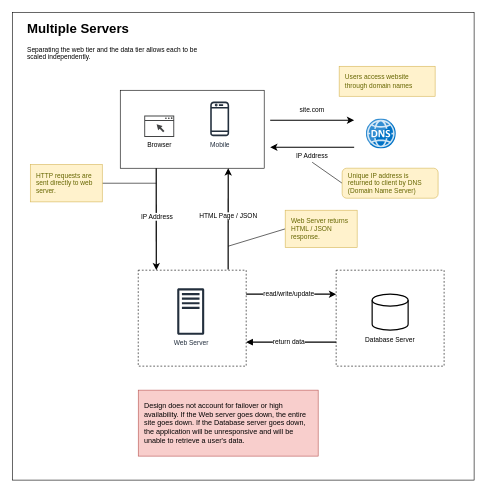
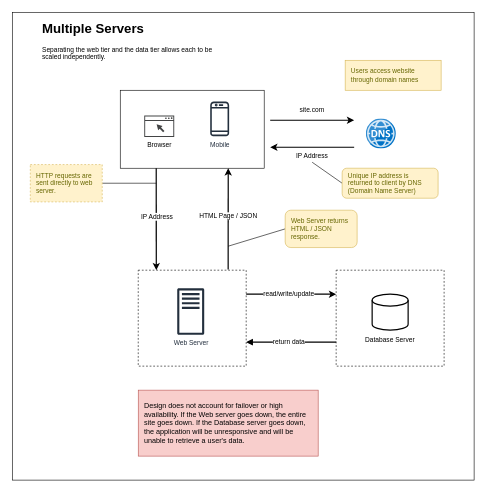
(114, 45) -> (129, 45)
(387, 81) -> (393, 75)
(66, 183) -> (66, 183)
(321, 229) -> (321, 229)
